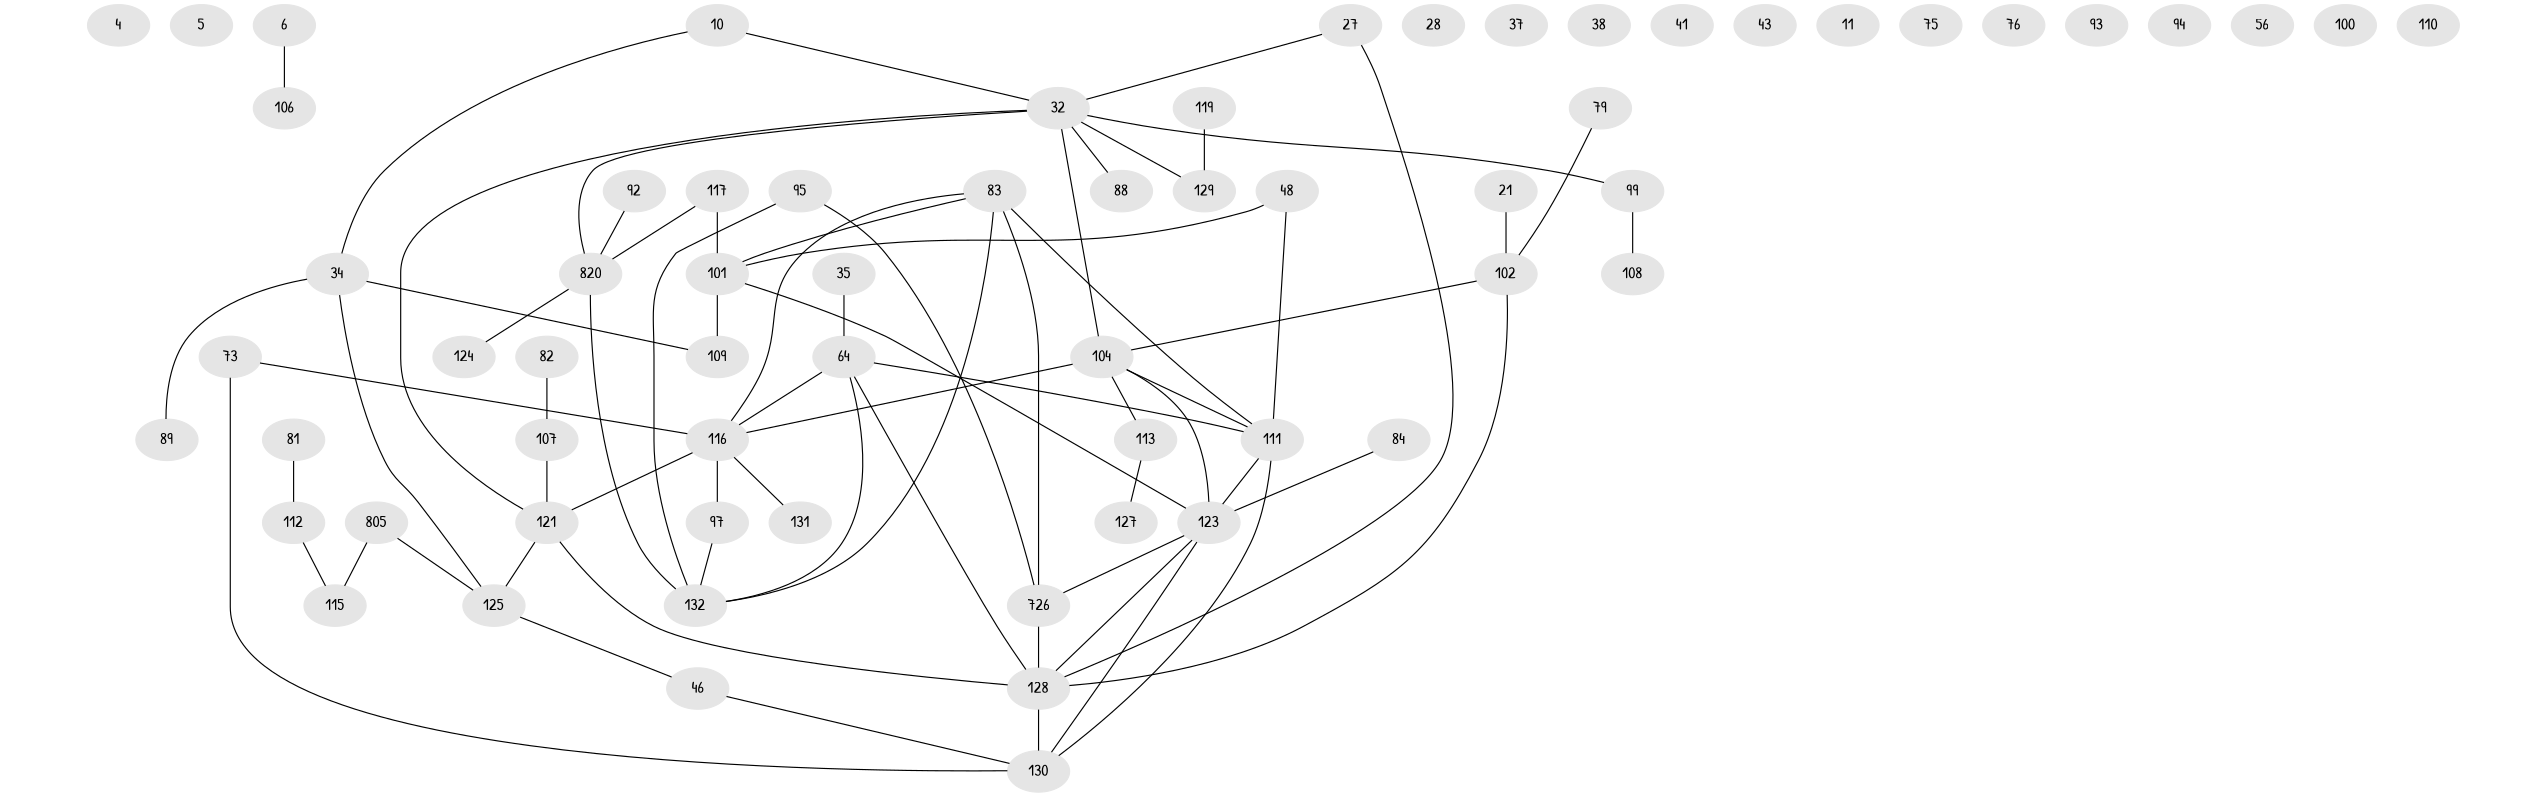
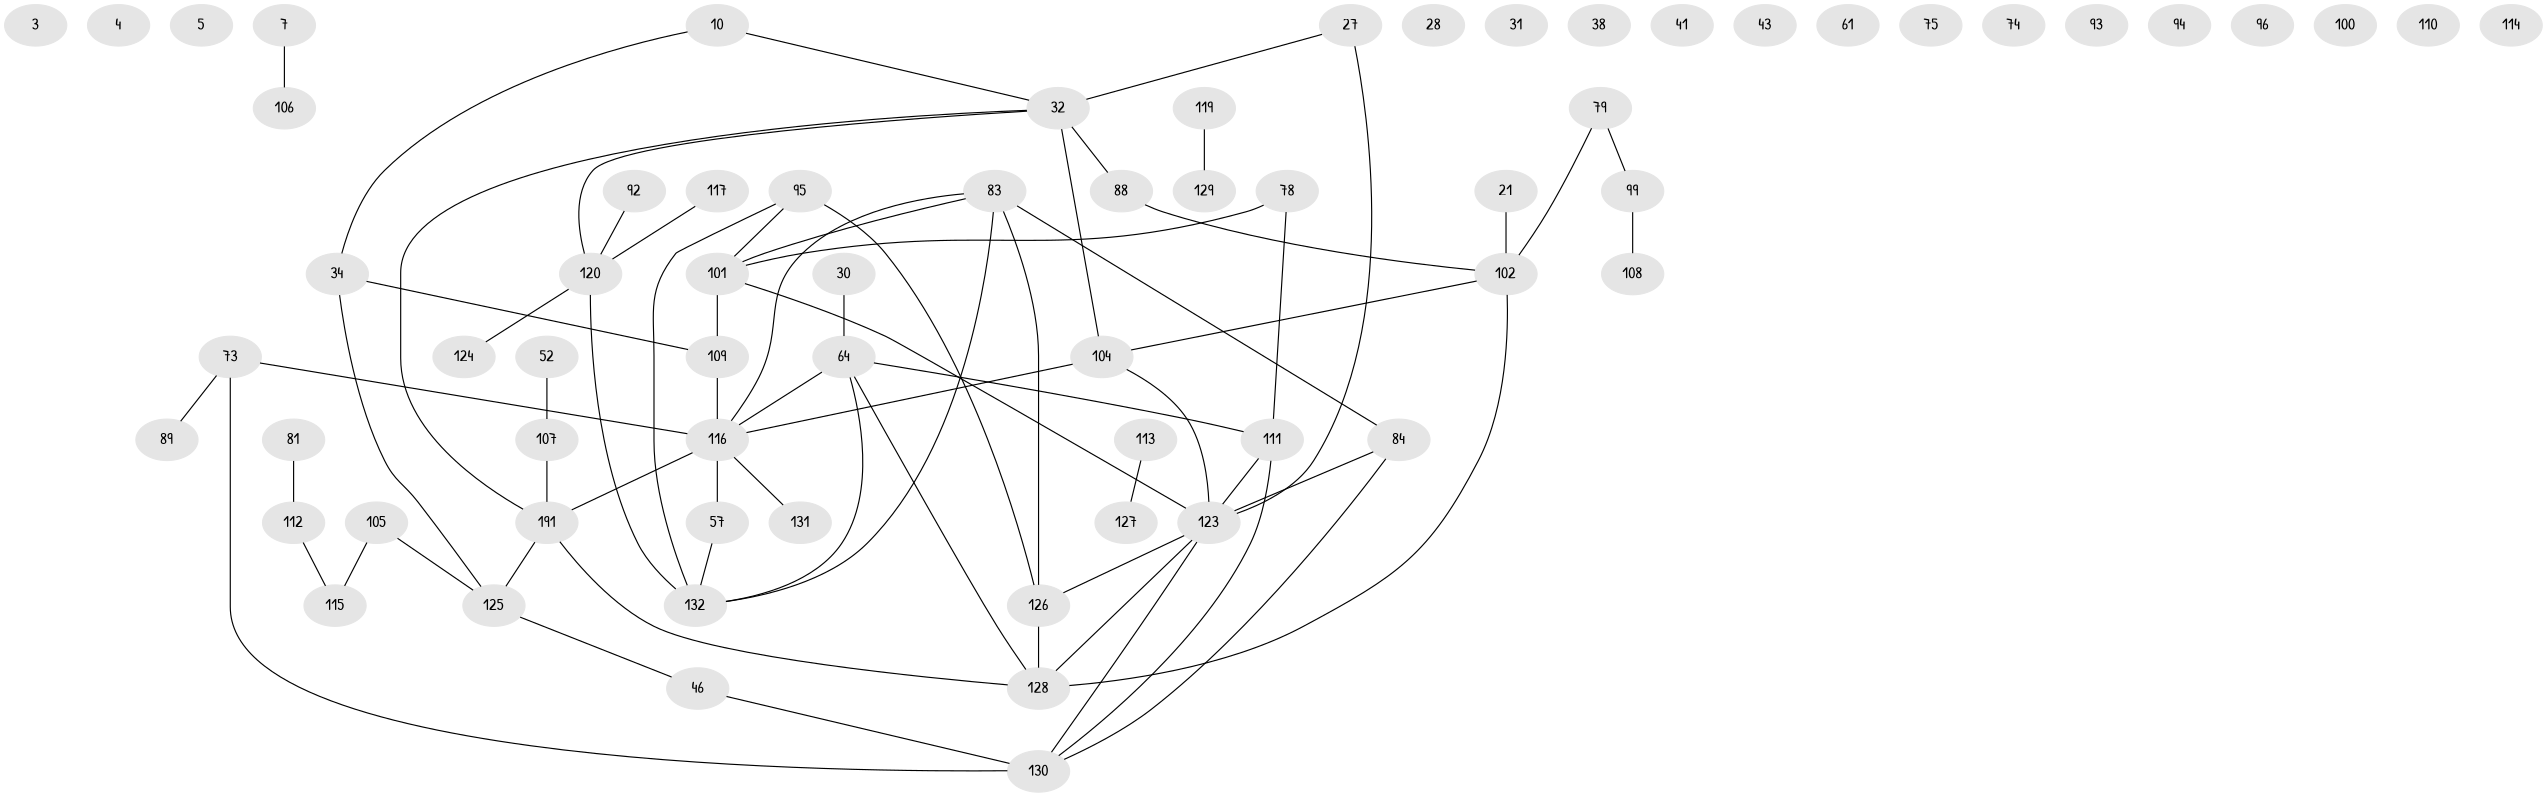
none -> (36, 25)
(284, 25) -> (284, 25)
(1516, 25) -> (1516, 25)
(1848, 25) -> (1848, 25)
(2014, 25) -> (2014, 25)
(2262, 25) -> (2262, 25)
none -> (2511, 25)
(1346, 148) -> (1617, 150)
(1131, 150) -> none
(1287, 191) -> (1287, 191)
(717, 240) -> (759, 232)
none -> (1308, 247)
(591, 274) -> (591, 274)
(844, 274) -> (844, 274)
(206, 320) -> (199, 398)
(1128, 320) -> (1197, 316)
(547, 357) -> (547, 357)
none -> (717, 398)
(1124, 398) -> none
(1187, 398) -> none
(1438, 463) -> (1367, 292)
(377, 523) -> (377, 523)
(547, 523) -> (547, 523)
(717, 523) -> (717, 523)
(1039, 606) -> (1039, 606)
(1039, 730) -> (1241, 628)
